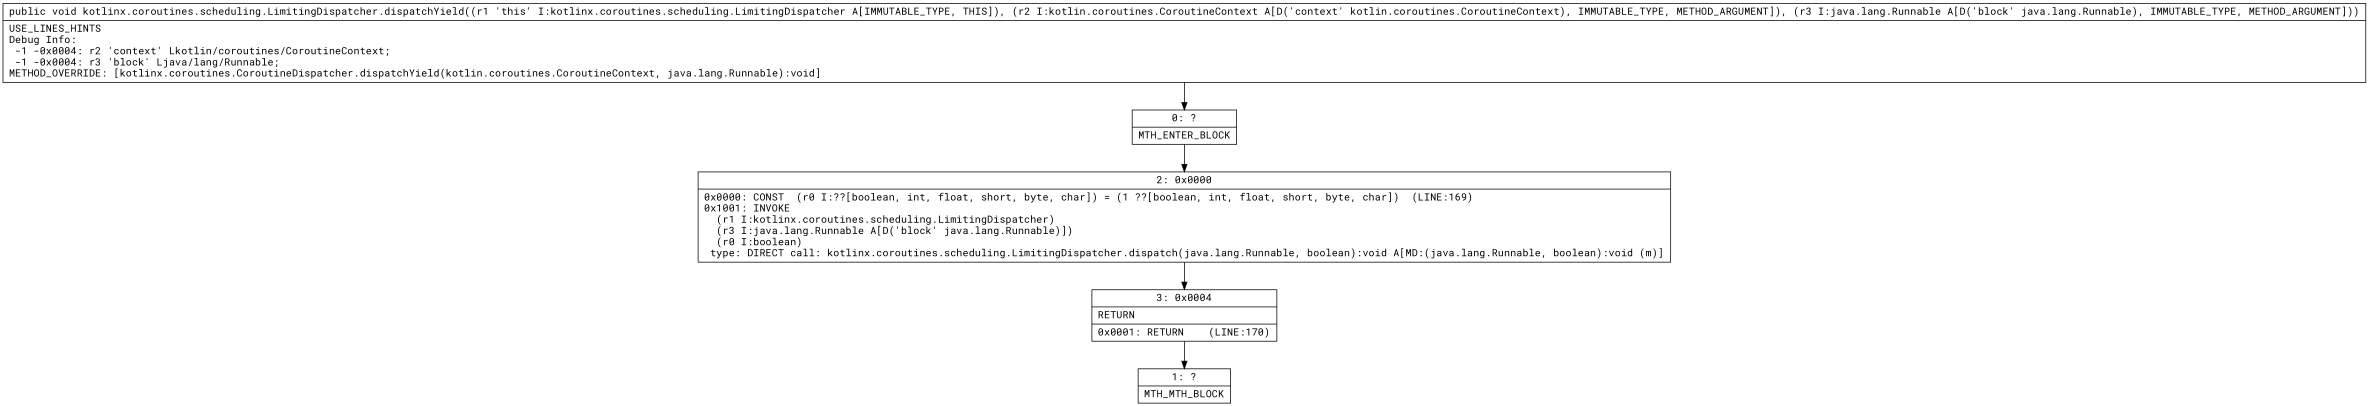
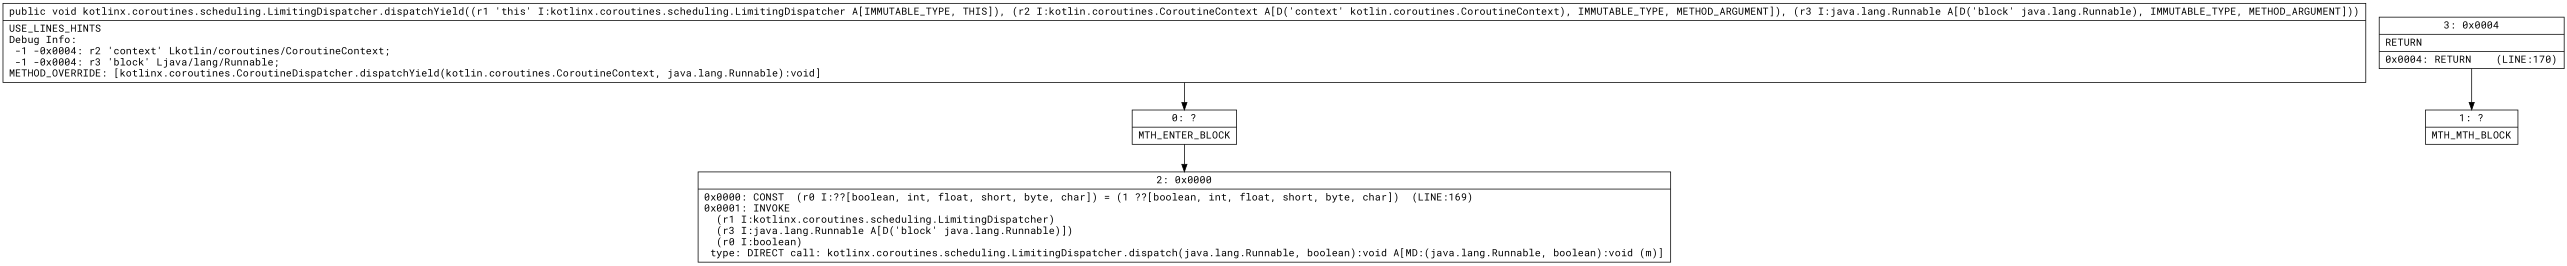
(754, 208) -> (754, 208)
(1184, 272) -> none
(1184, 332) -> (2472, 60)
